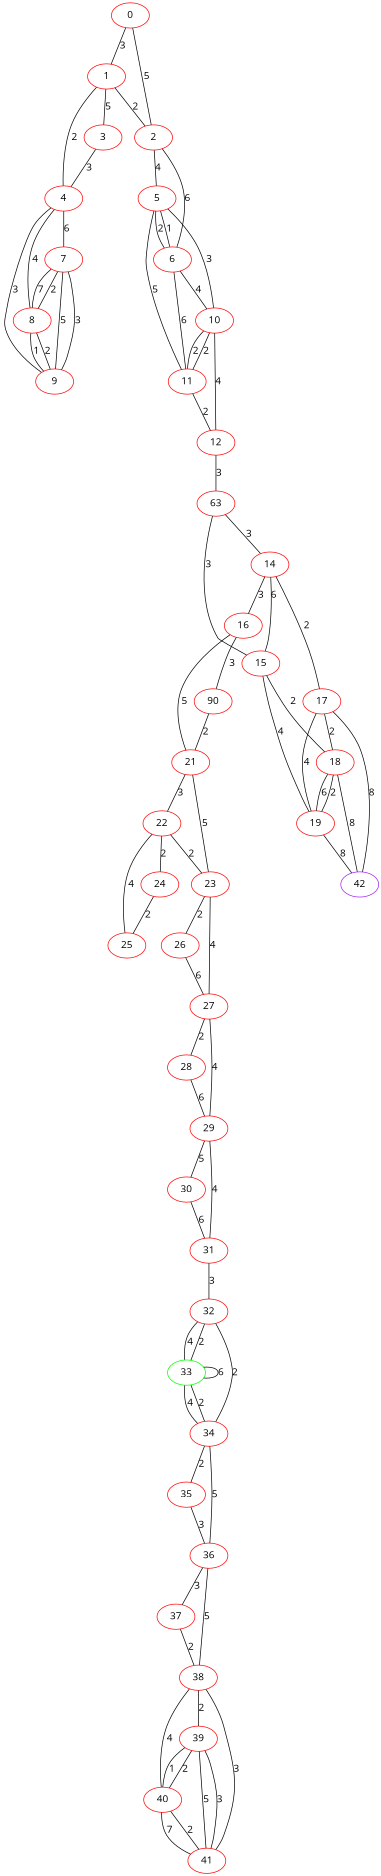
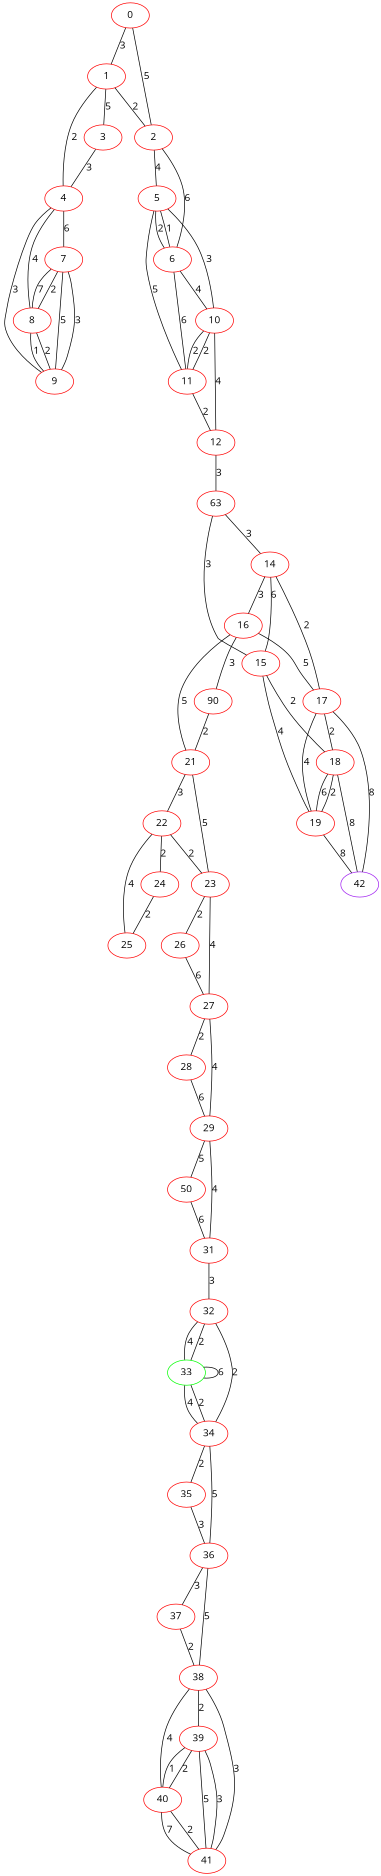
none -> (291, 657)
(186, 1190) -> (186, 1190)
